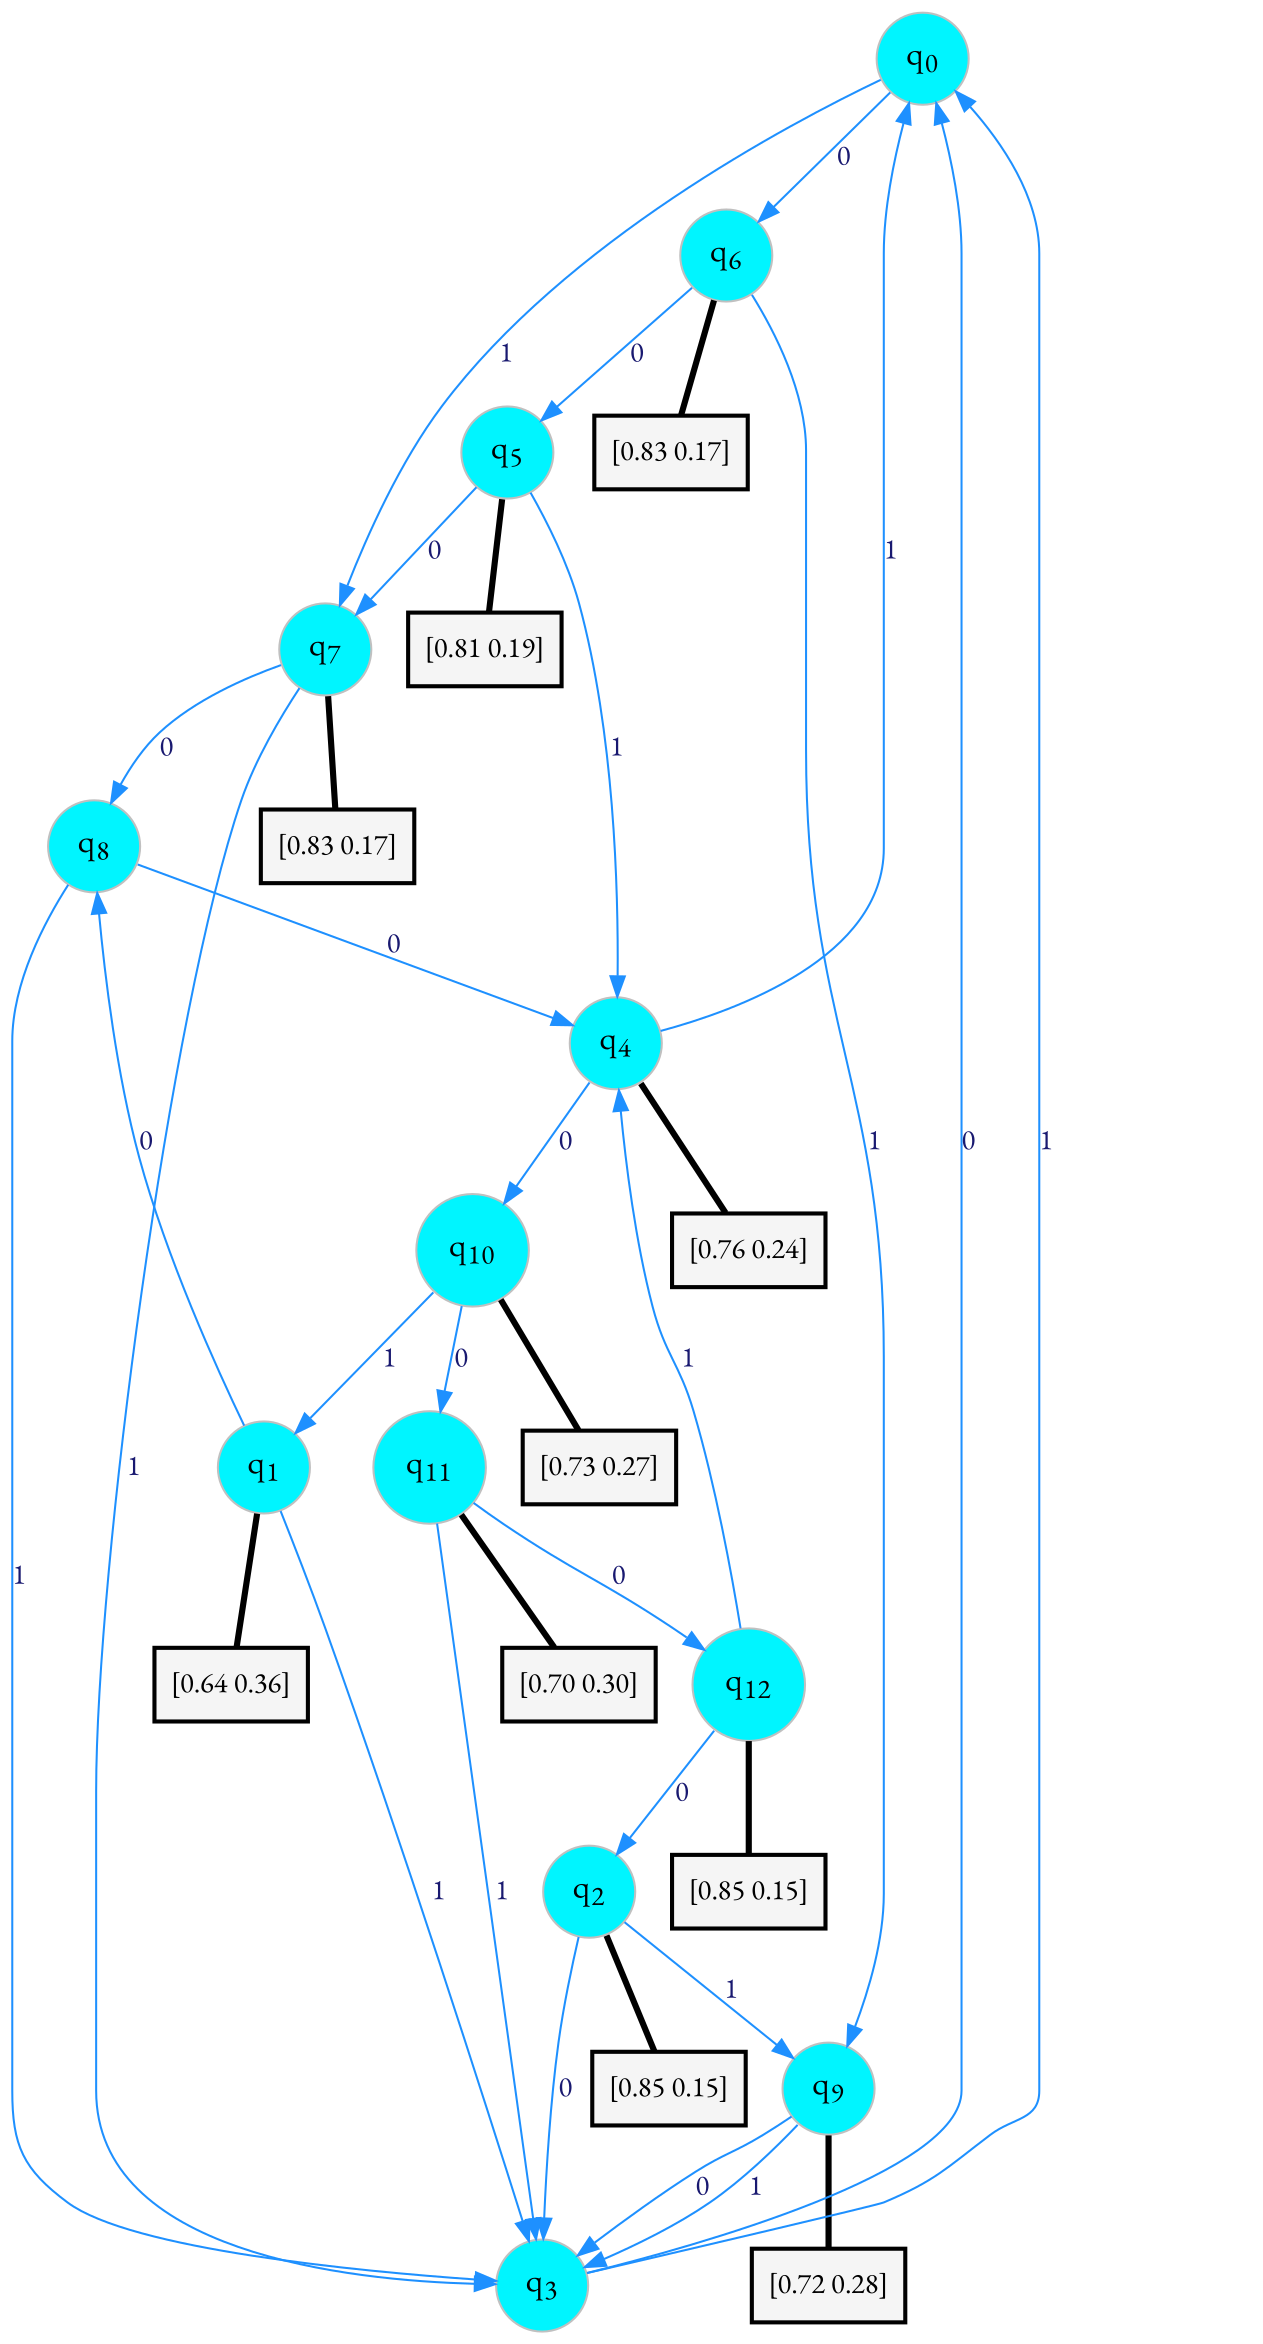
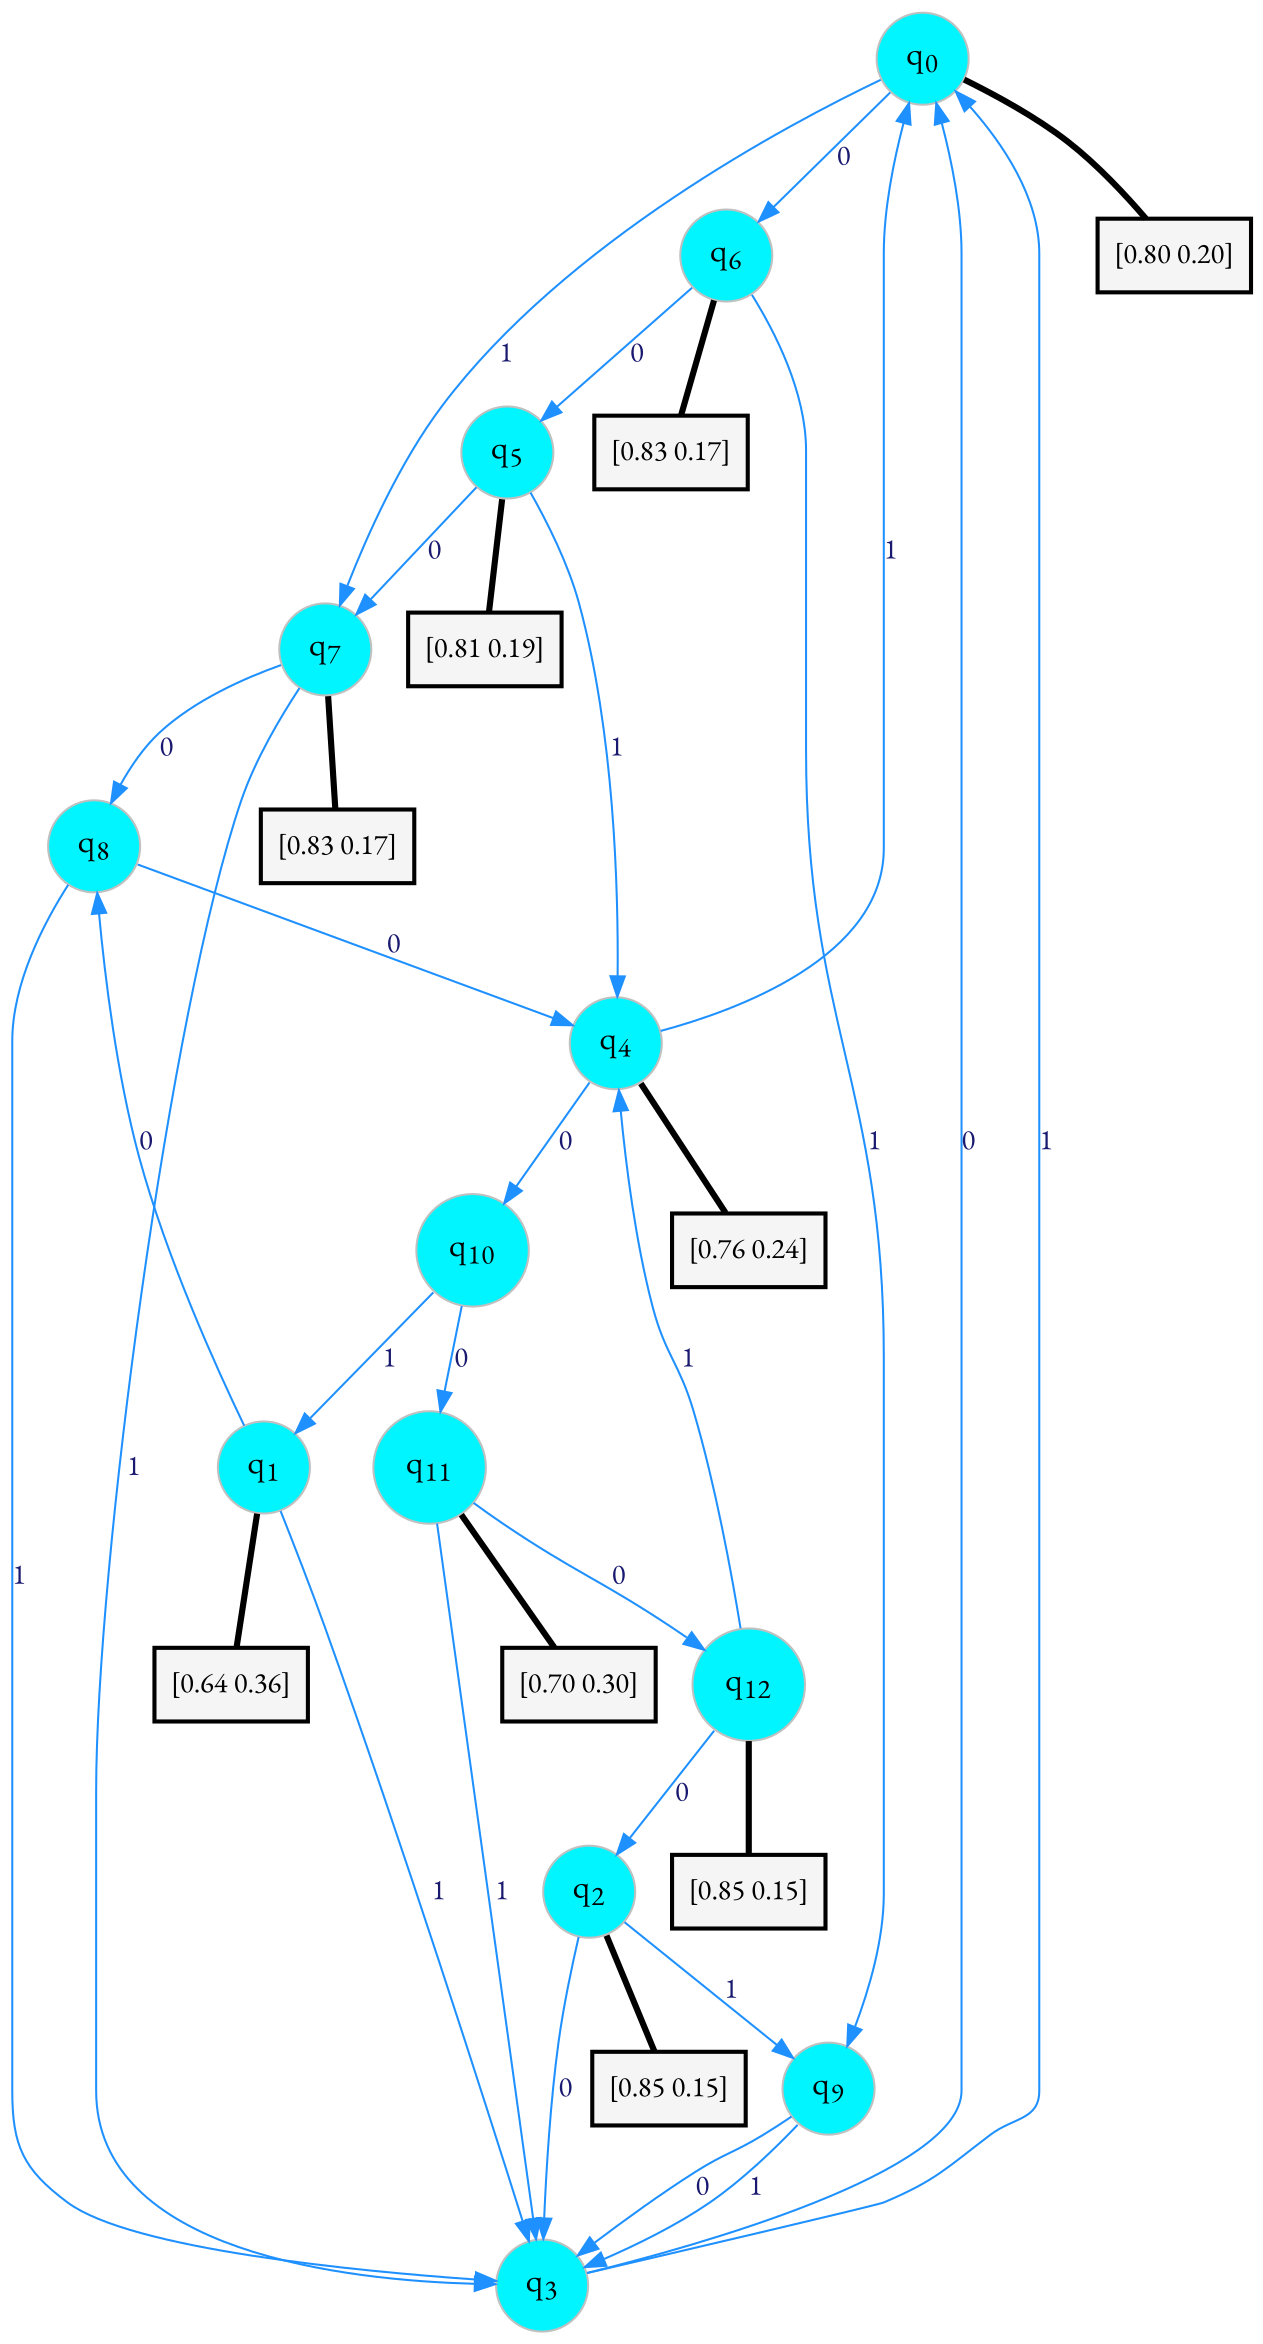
none -> (1174, 256)
(599, 1467) -> none
(829, 2286) -> none
